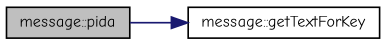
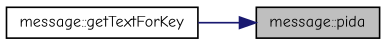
(151, 23) -> (219, 23)
